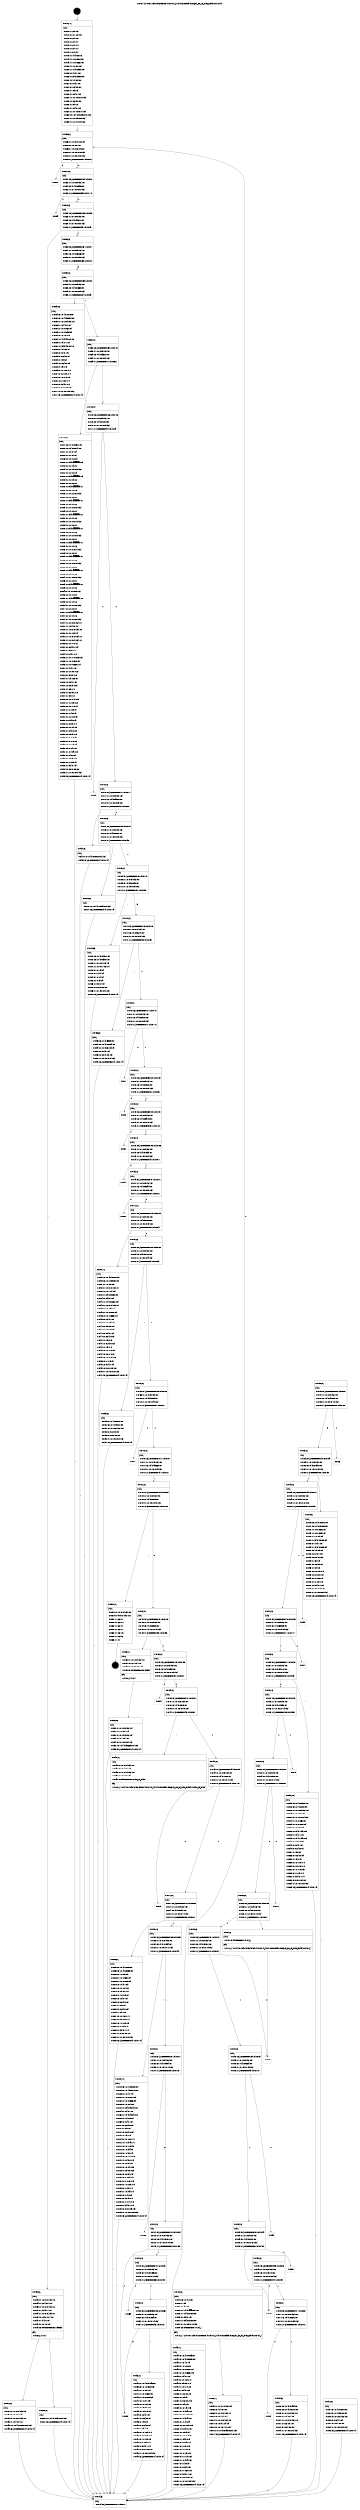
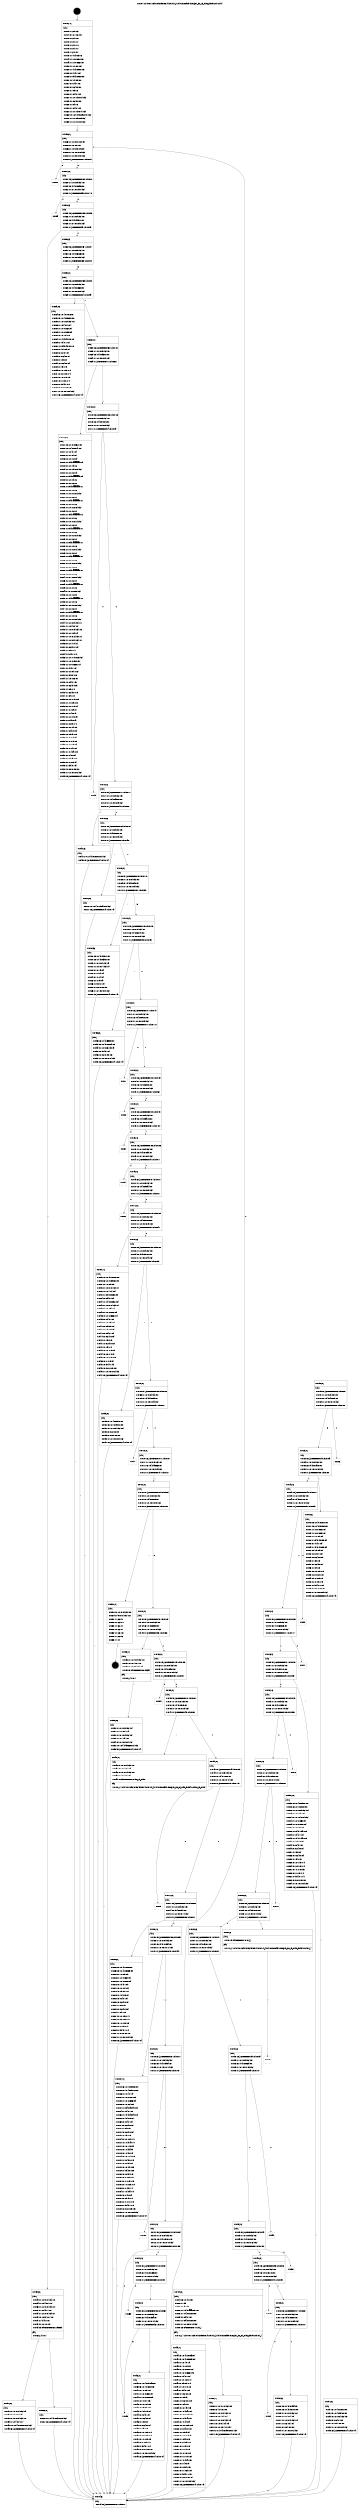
(257, 1994) -> none
(251, 2284) -> (259, 2252)
